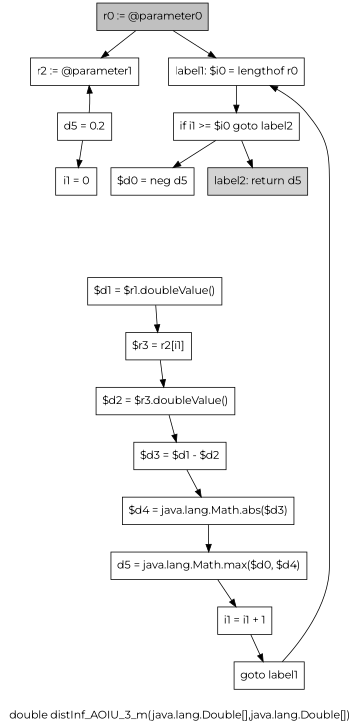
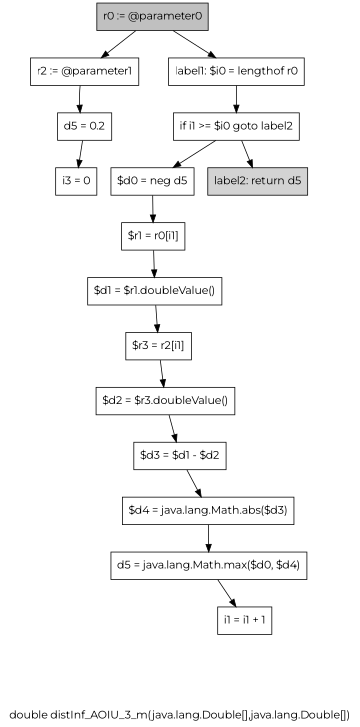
(90, 103) -> (80, 95)
(76, 181) -> (76, 181)
none -> (153, 236)
(269, 676) -> none
